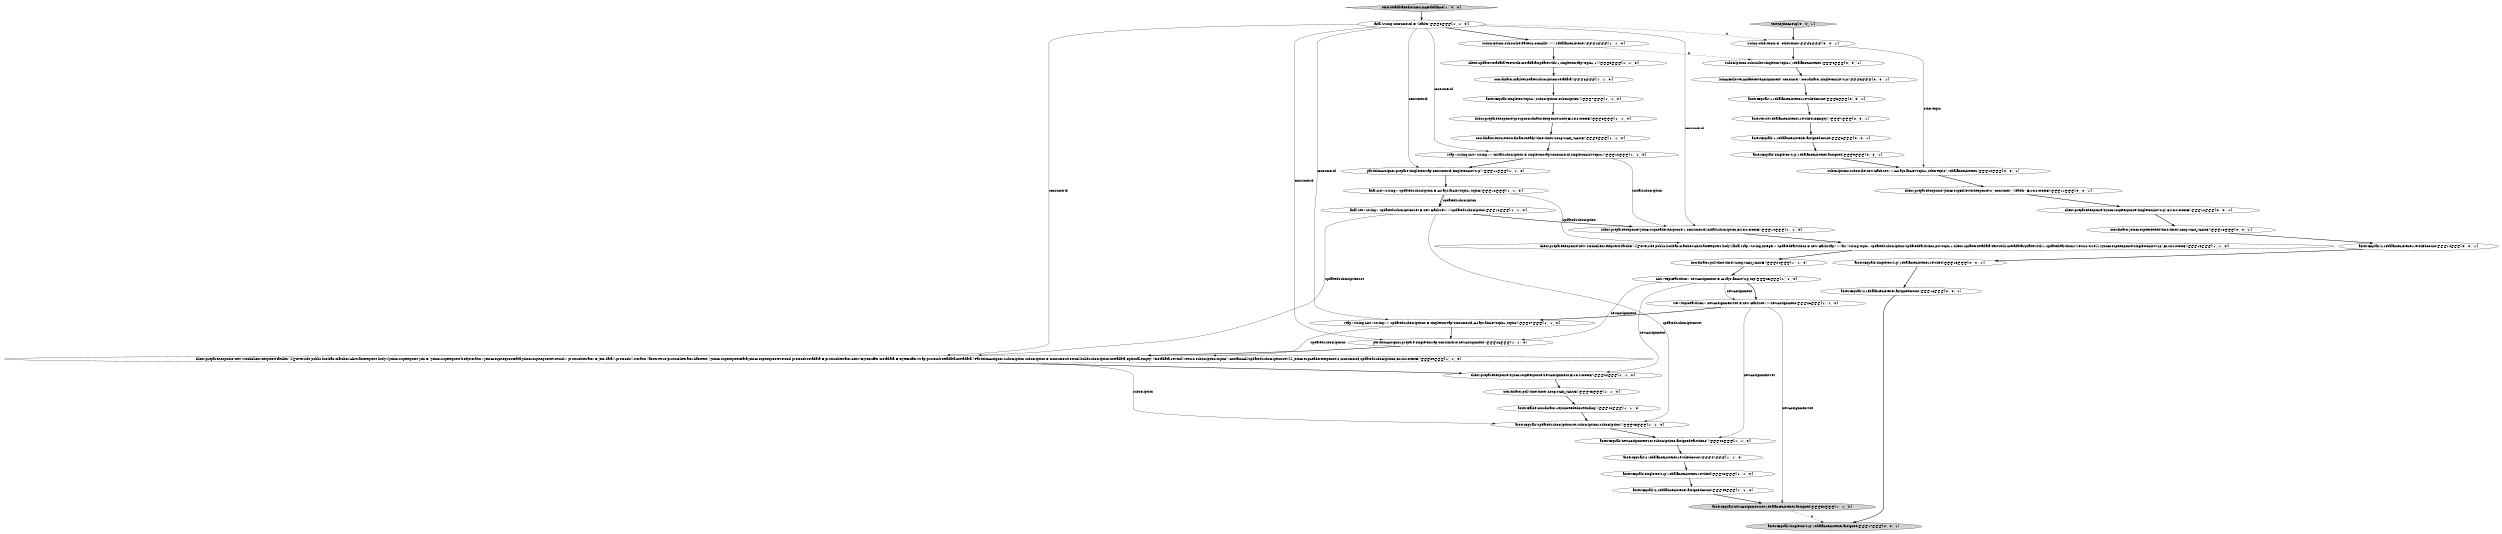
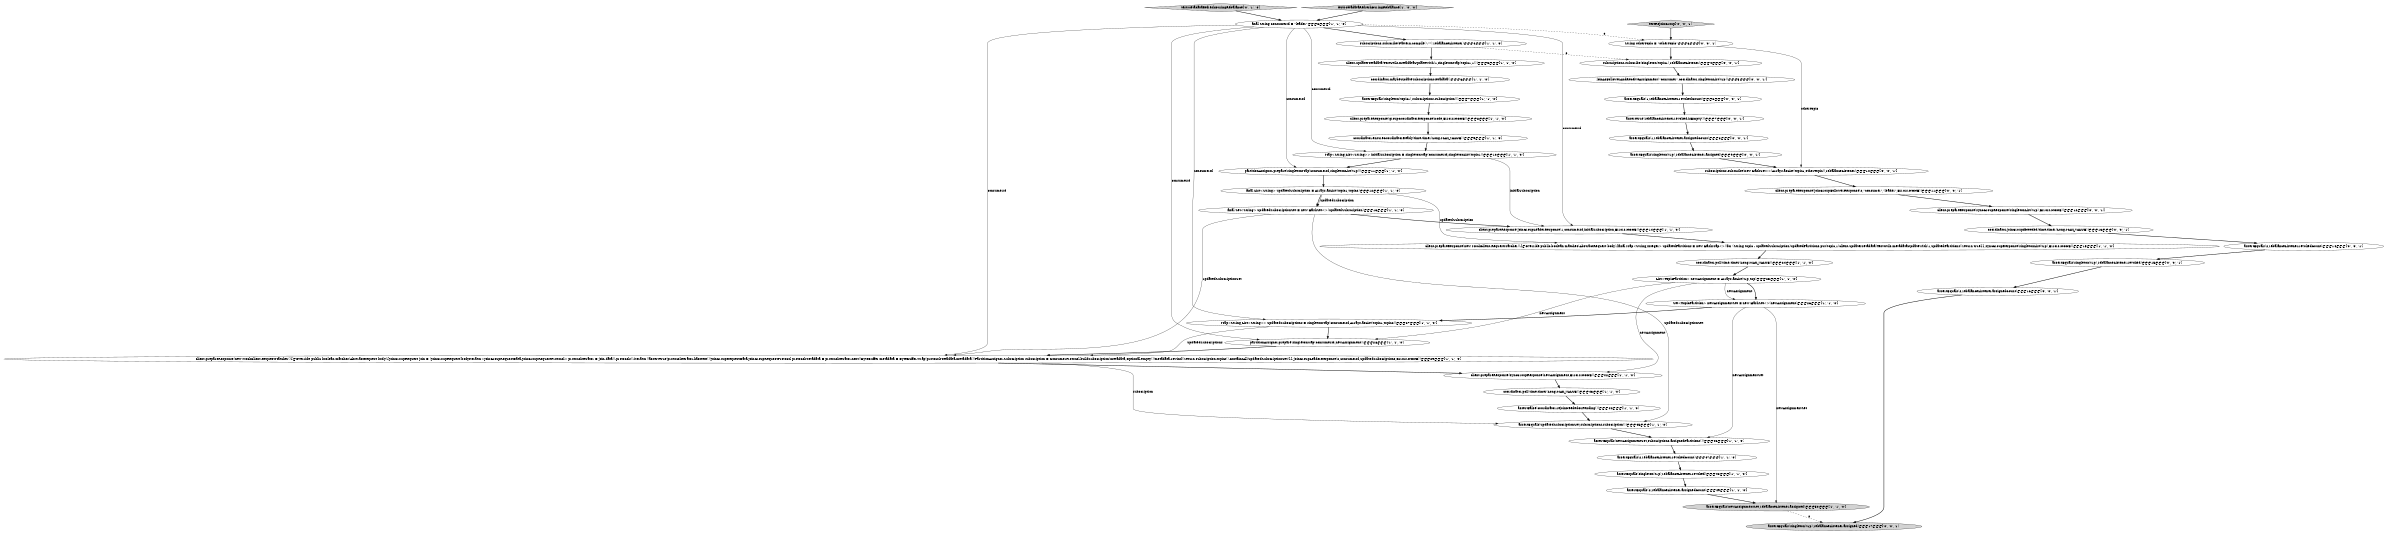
none -> (1221, 8)
